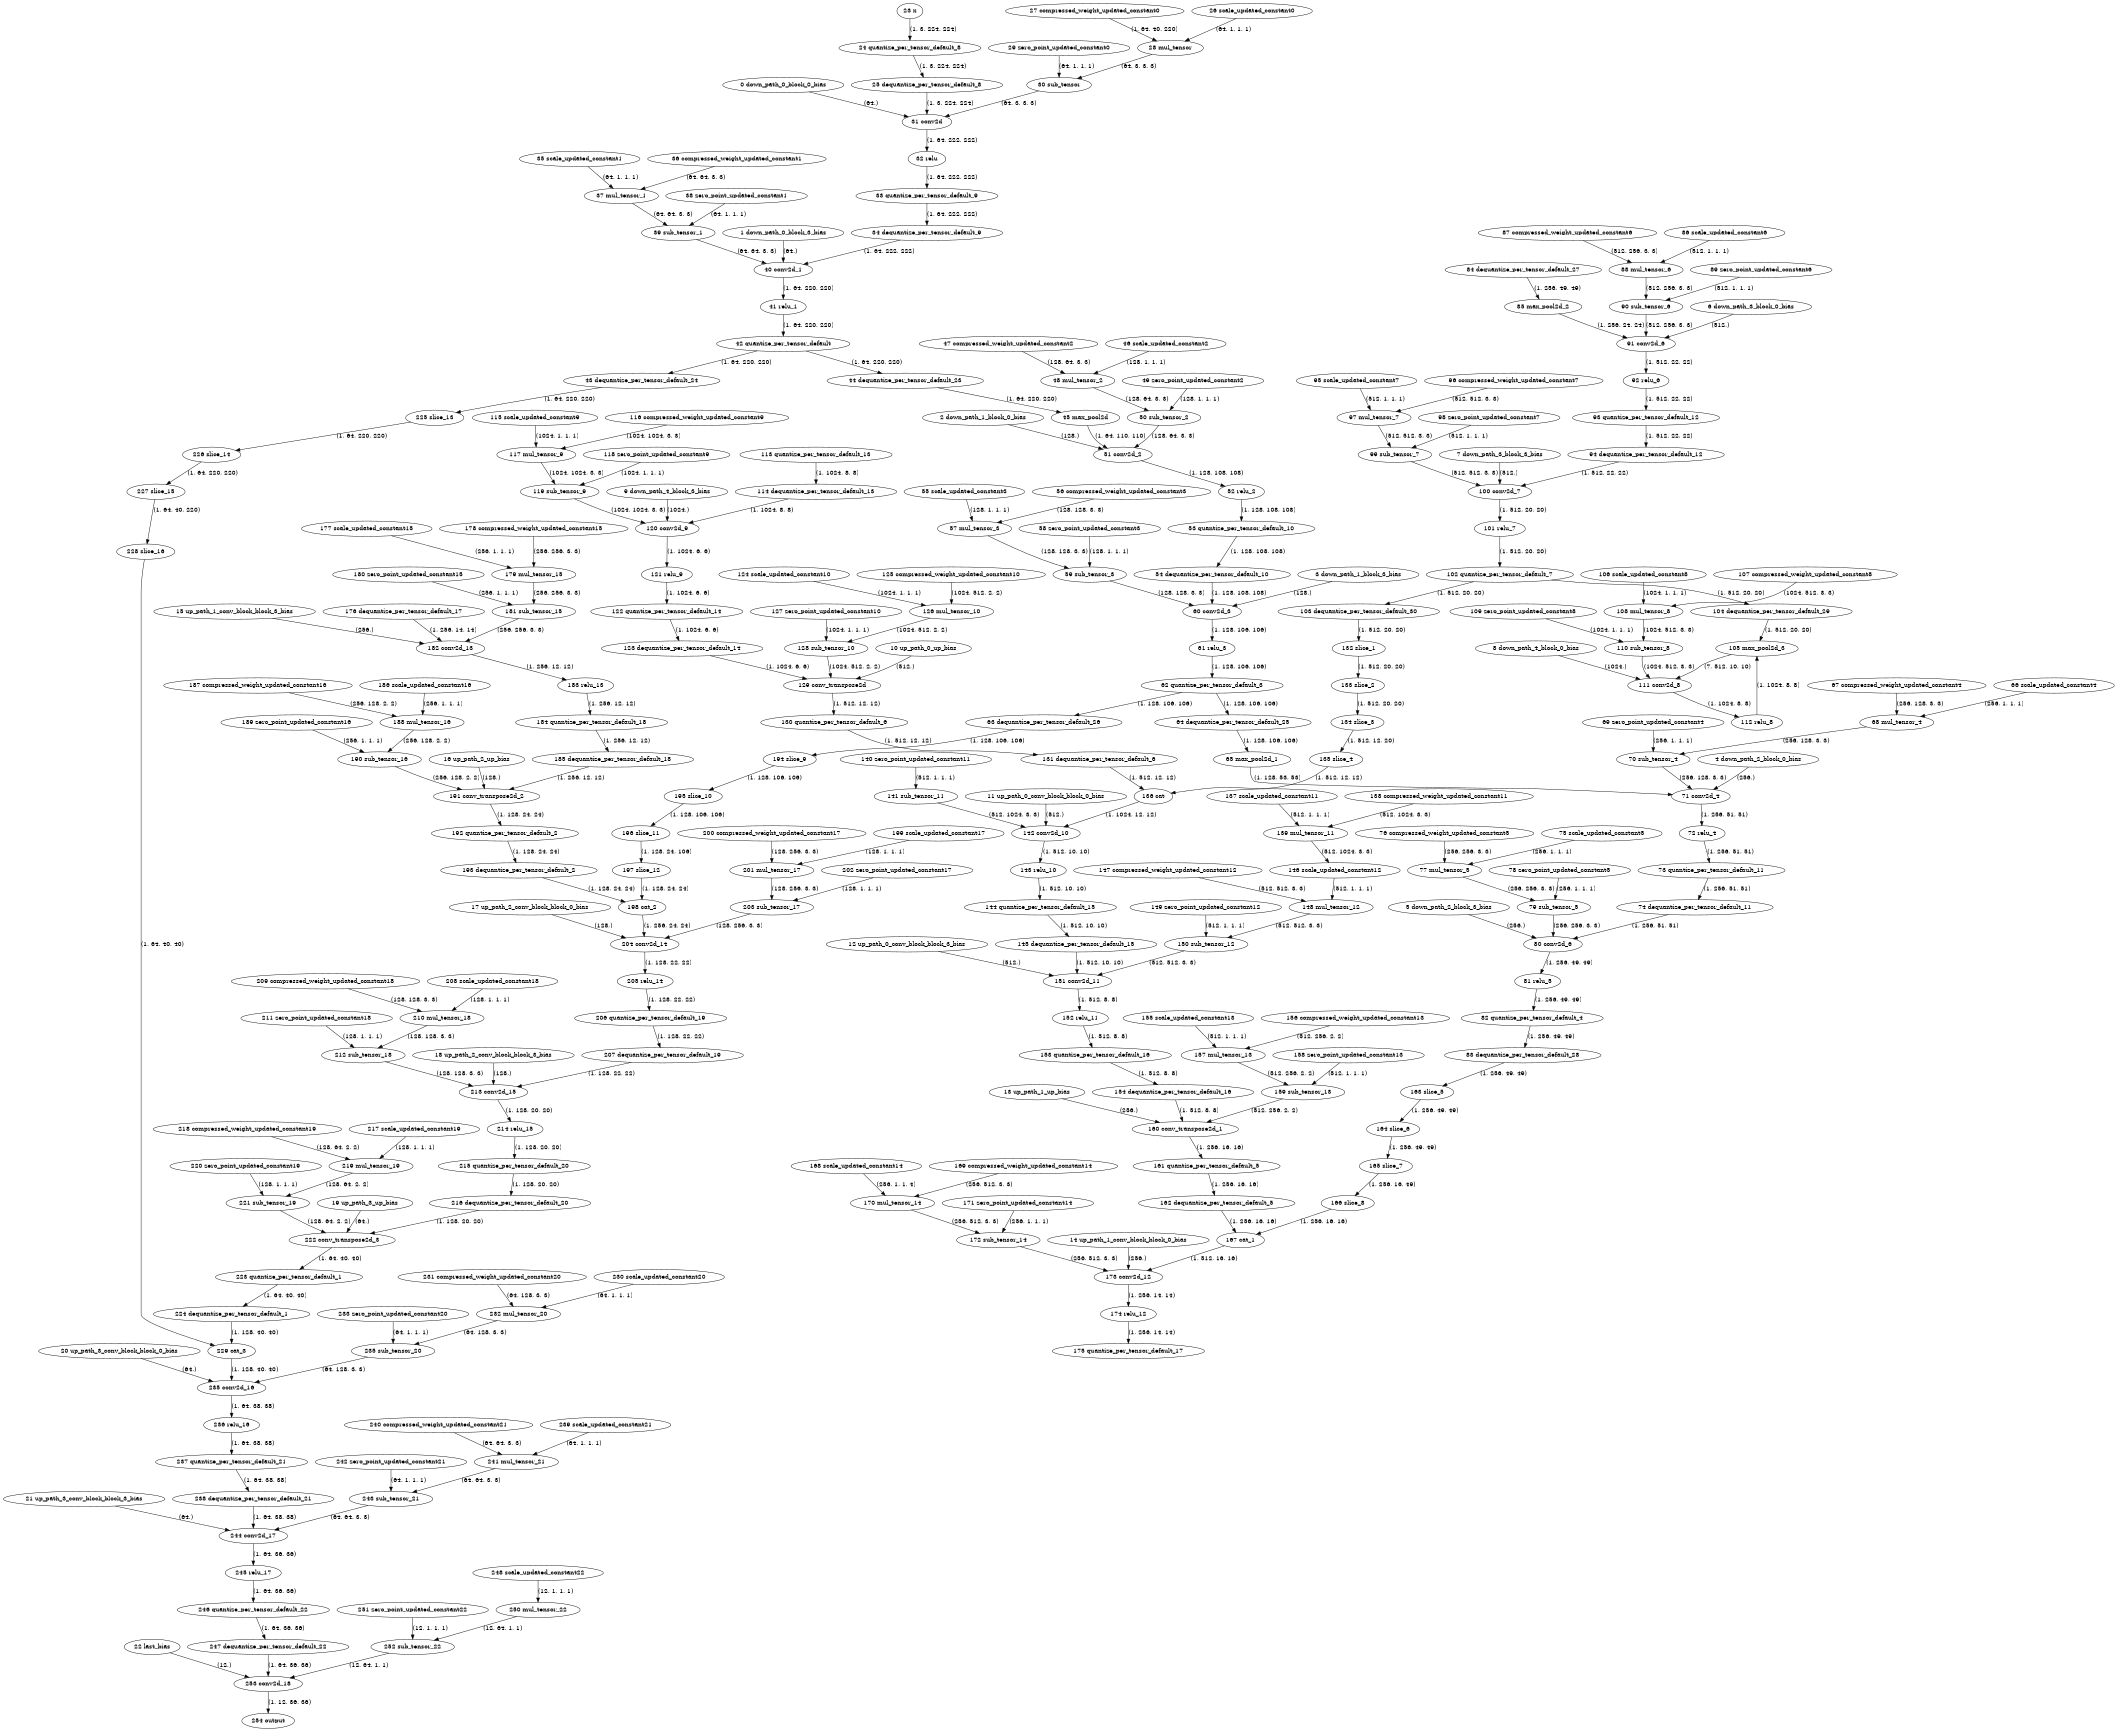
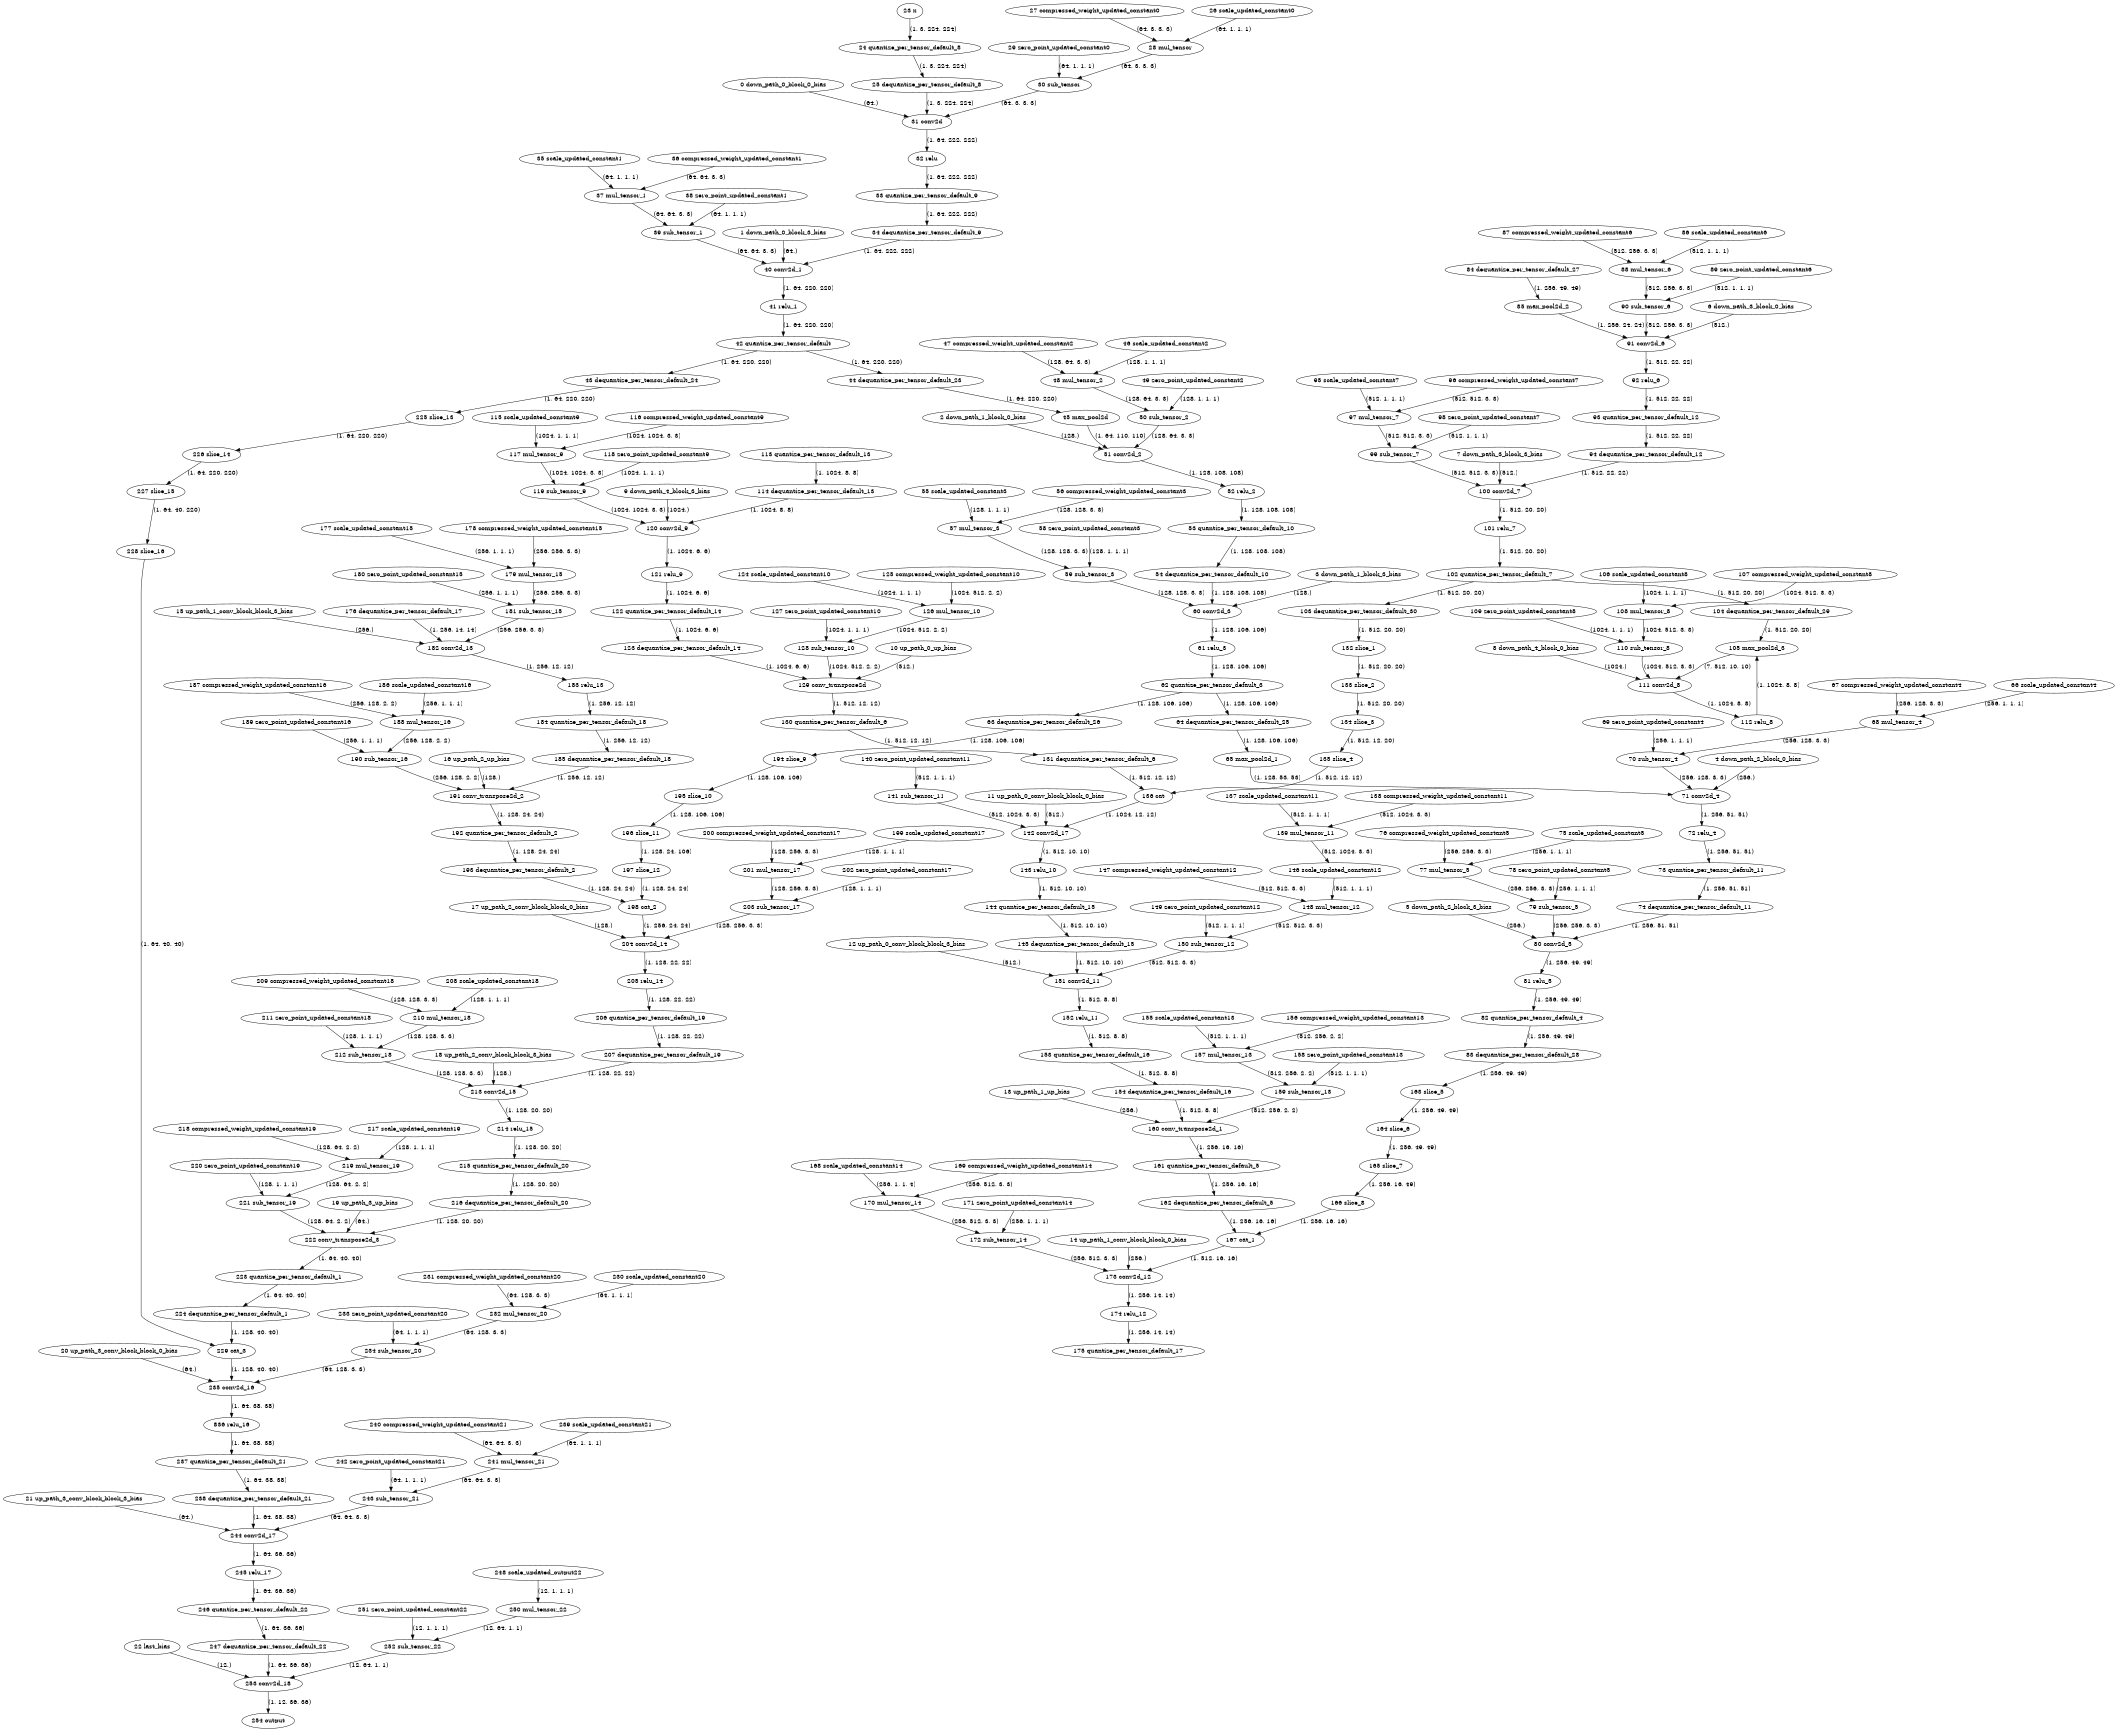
(1155, 30) -> (1155, 30)
(1046, 833) -> (1046, 833)
(1553, 944) -> (1553, 944)
(393, 1351) -> (393, 1351)
(232, 1425) -> (232, 1425)
(538, 1573) -> (538, 1573)
